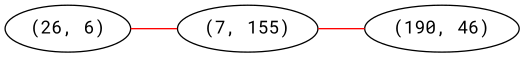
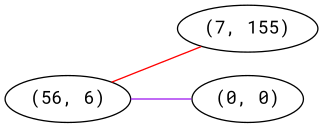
(68, 29) -> (68, 99)
(442, 29) -> none
none -> (248, 99)
